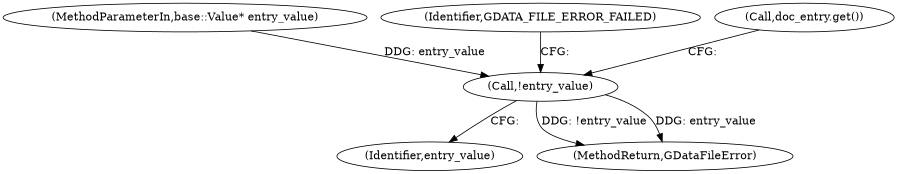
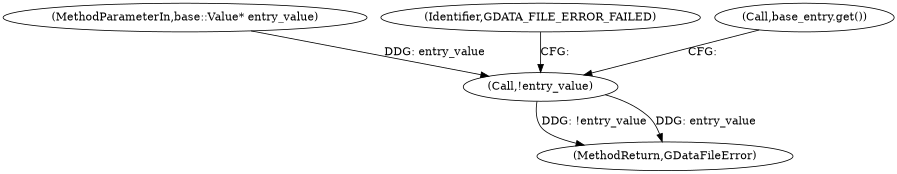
(804, 18) -> (804, 18)
(430, 156) -> none
